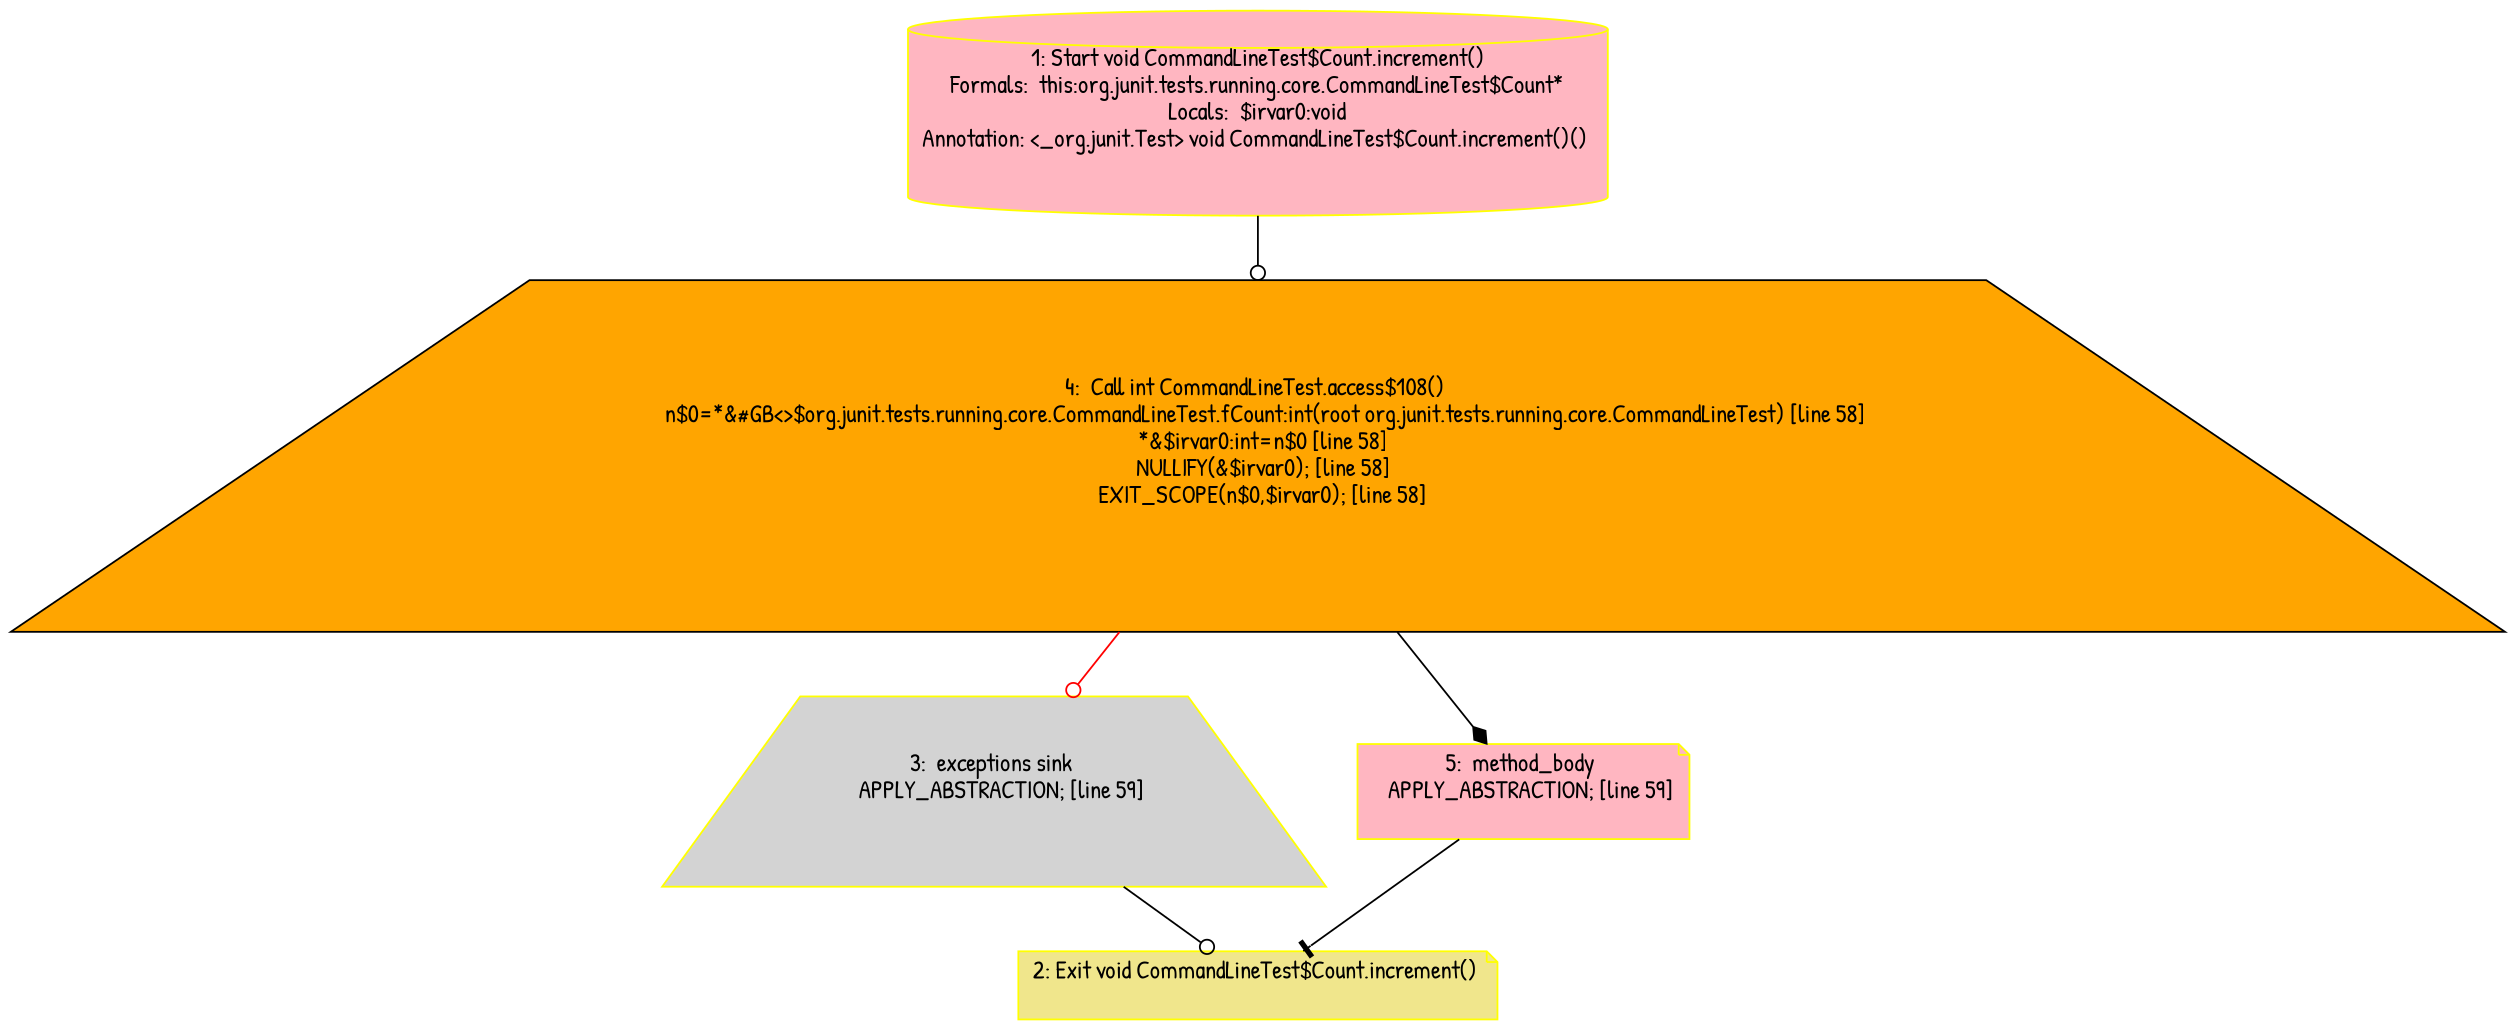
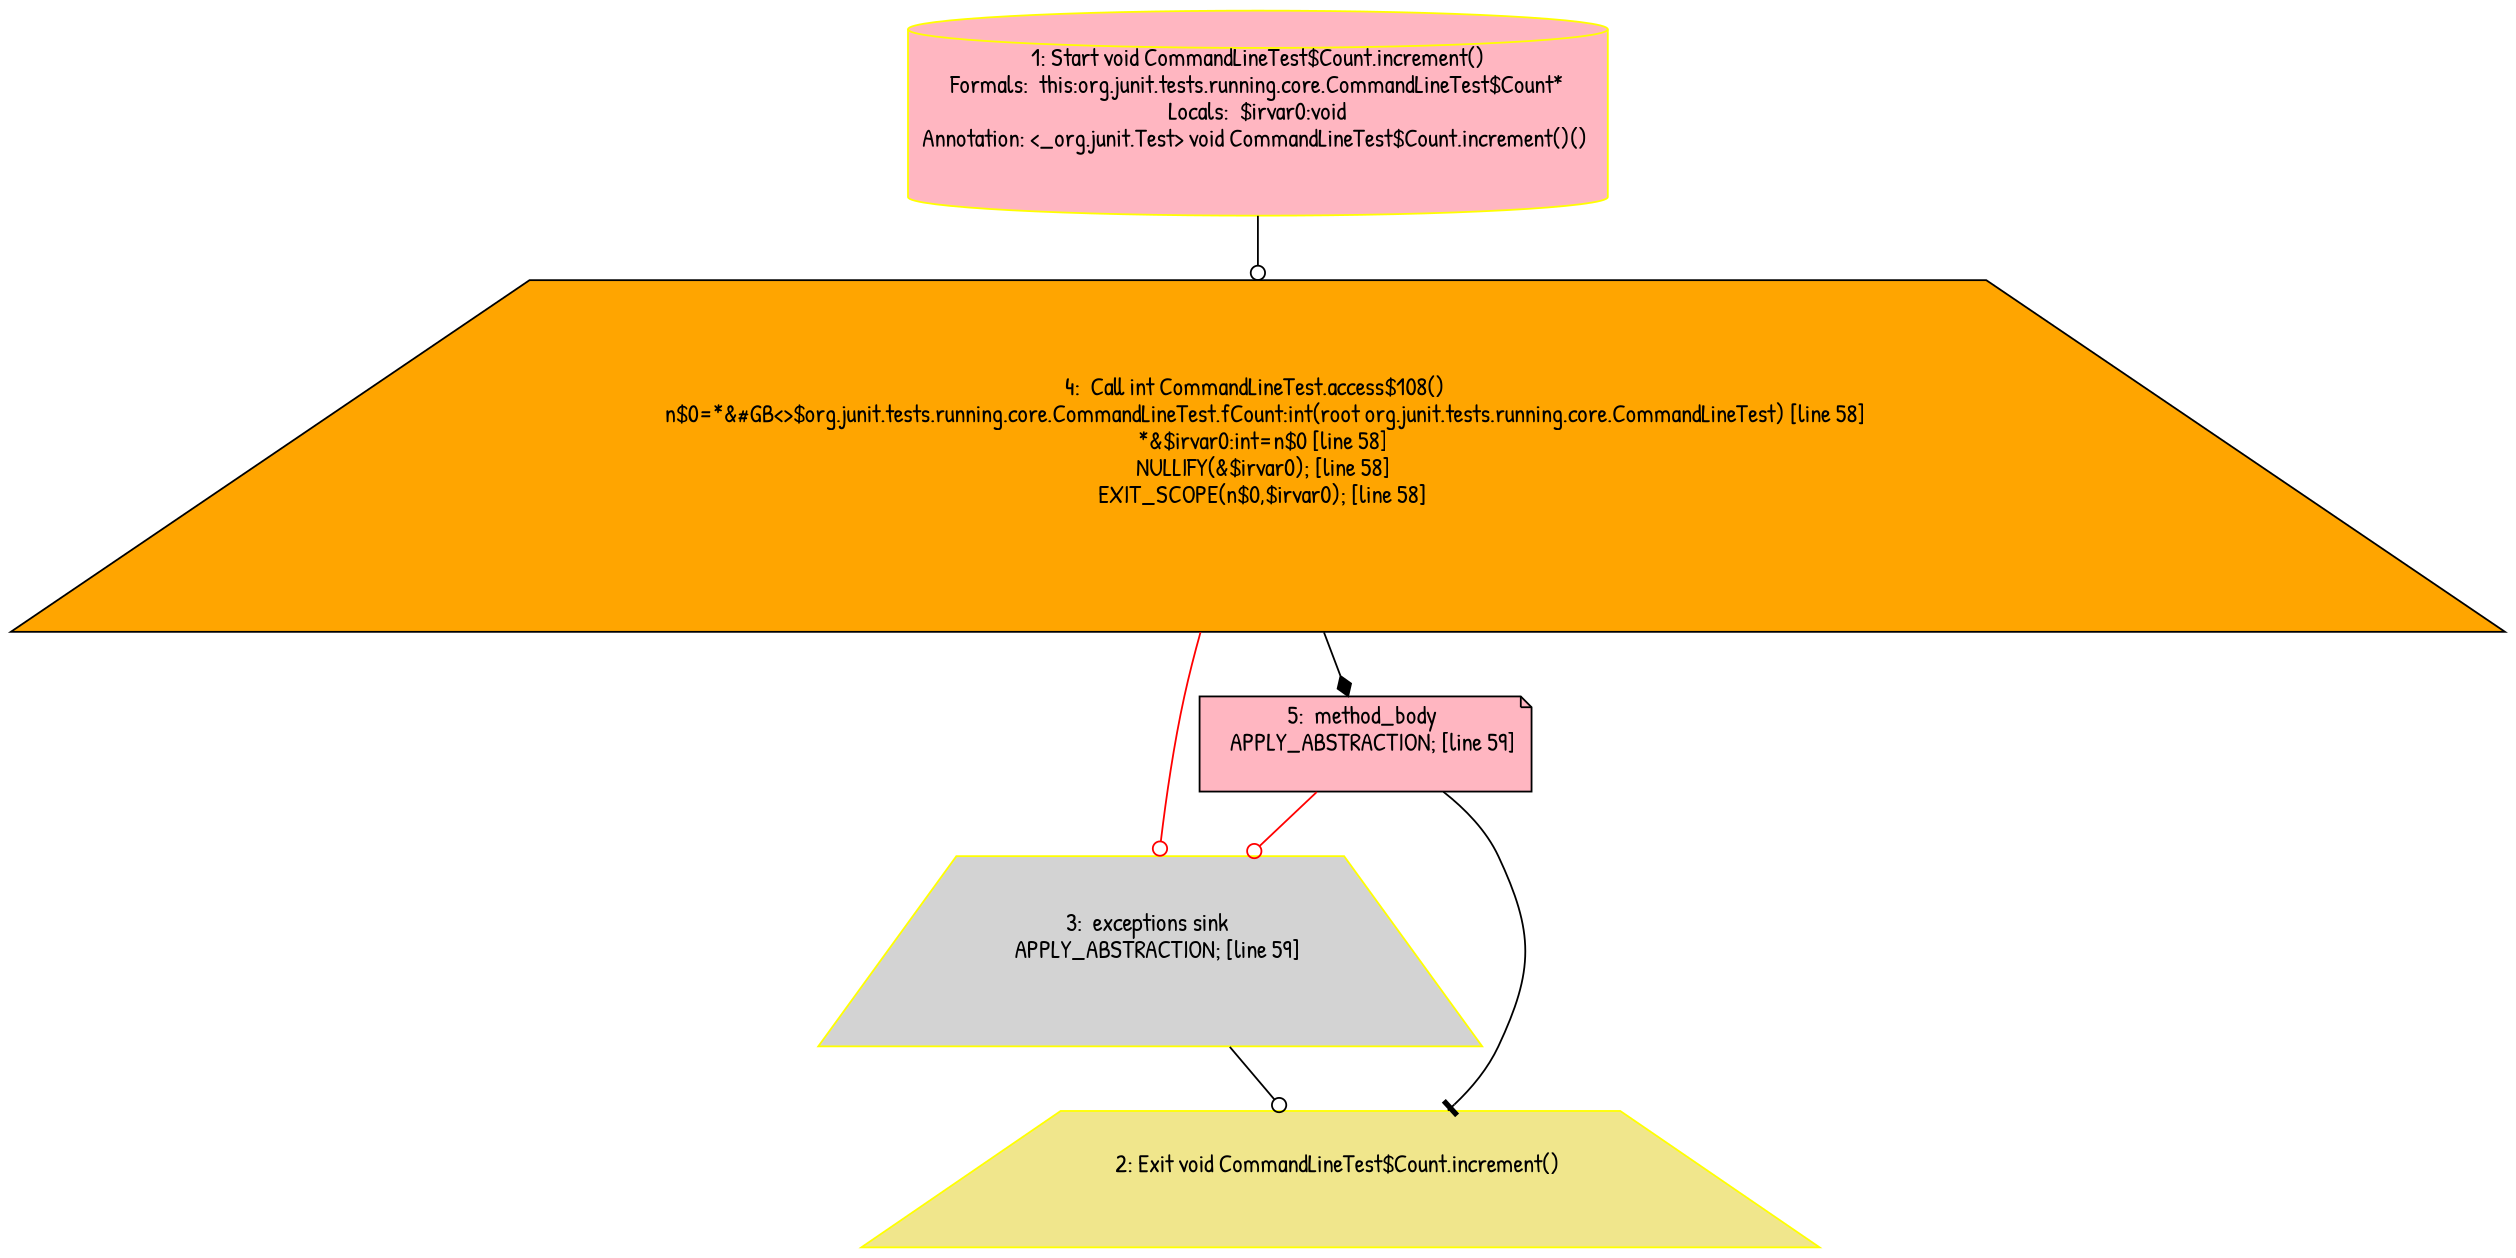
(1523, 792) -> (1366, 744)
none -> (1288, 819)
(1258, 985) -> (1340, 1179)
